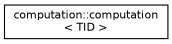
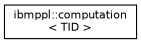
(86, 22) -> (71, 22)
